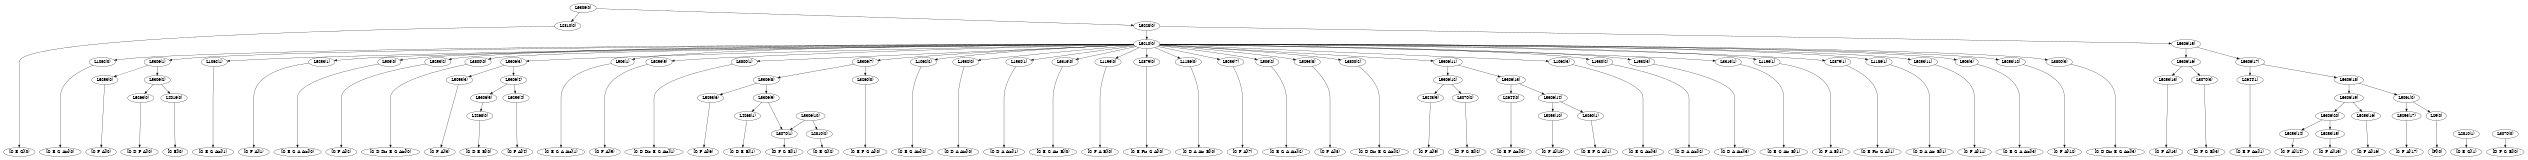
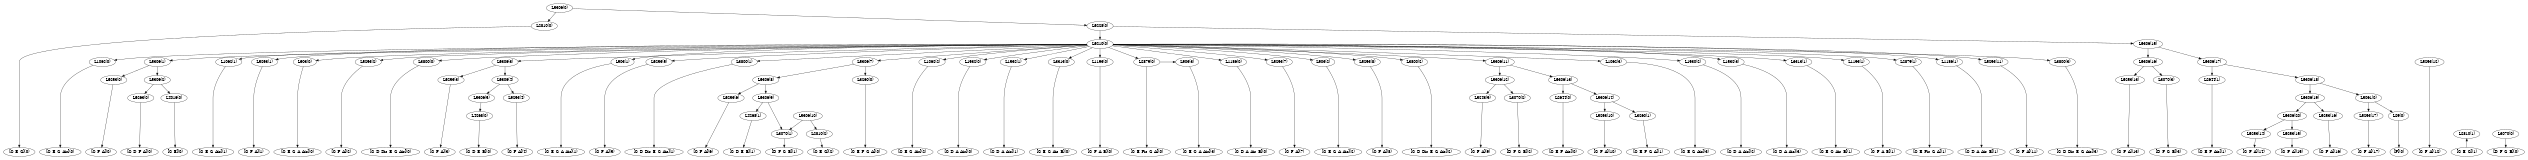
(1557, 46) -> (1166, 62)
(1578, 46) -> none
(2466, 142) -> (2467, 144)
